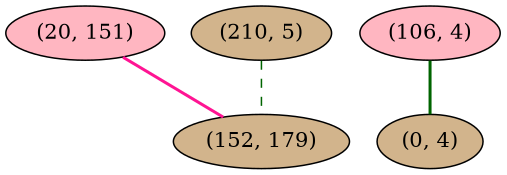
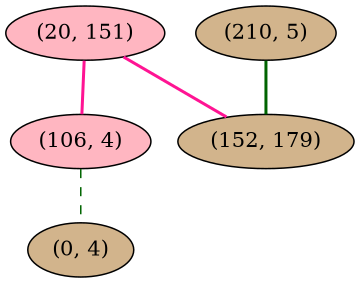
none -> (83, 87)
(261, 87) -> (266, 87)
(430, 87) -> (81, 196)
